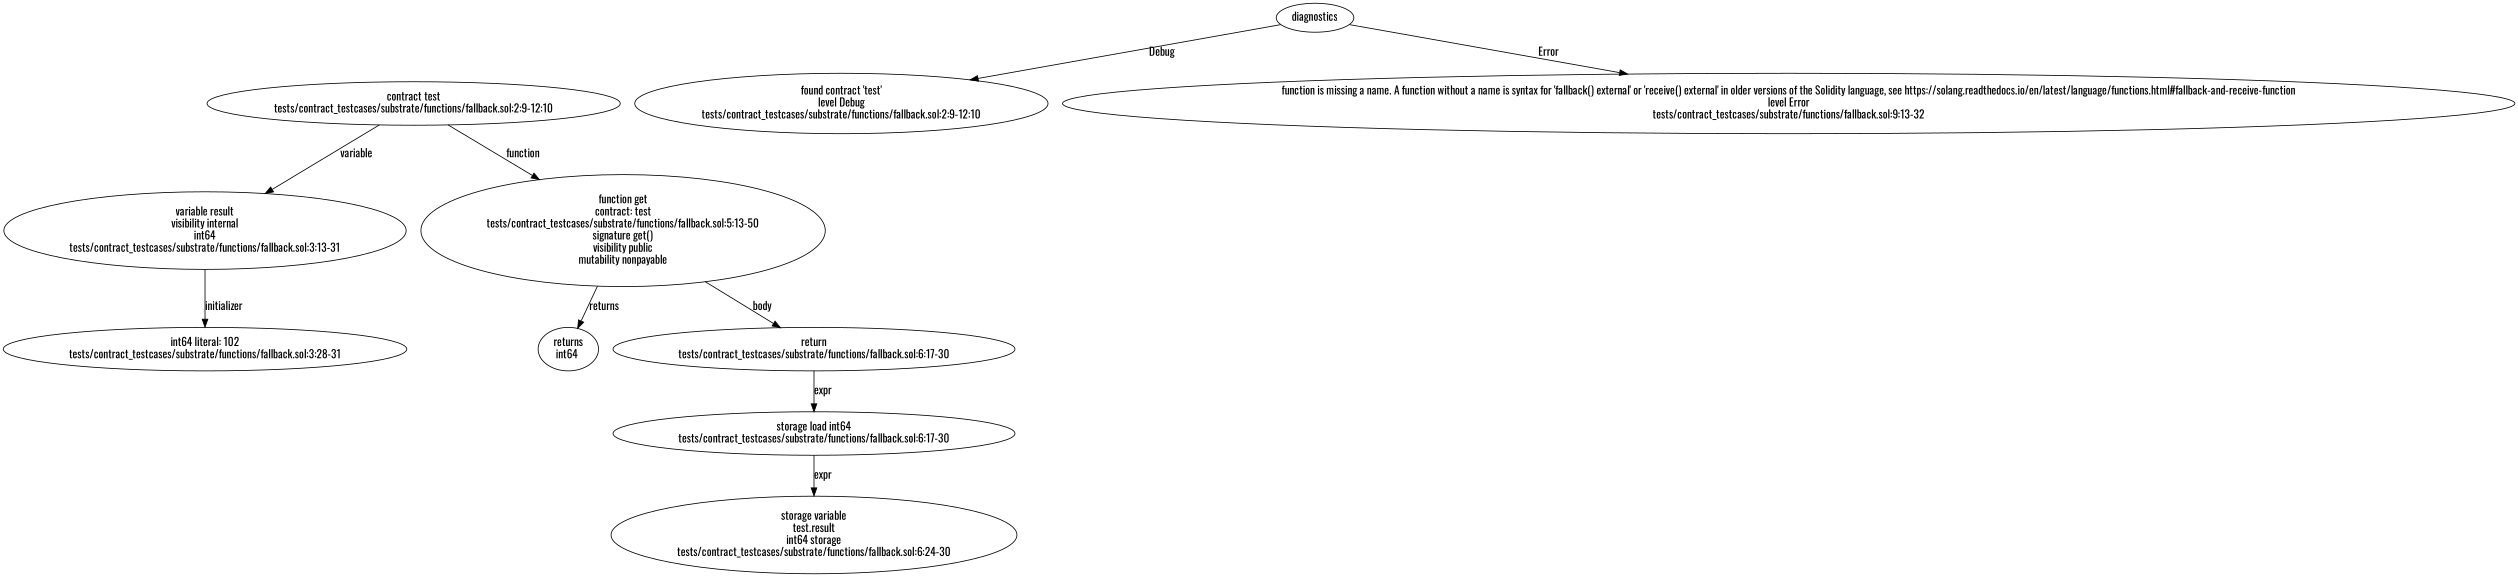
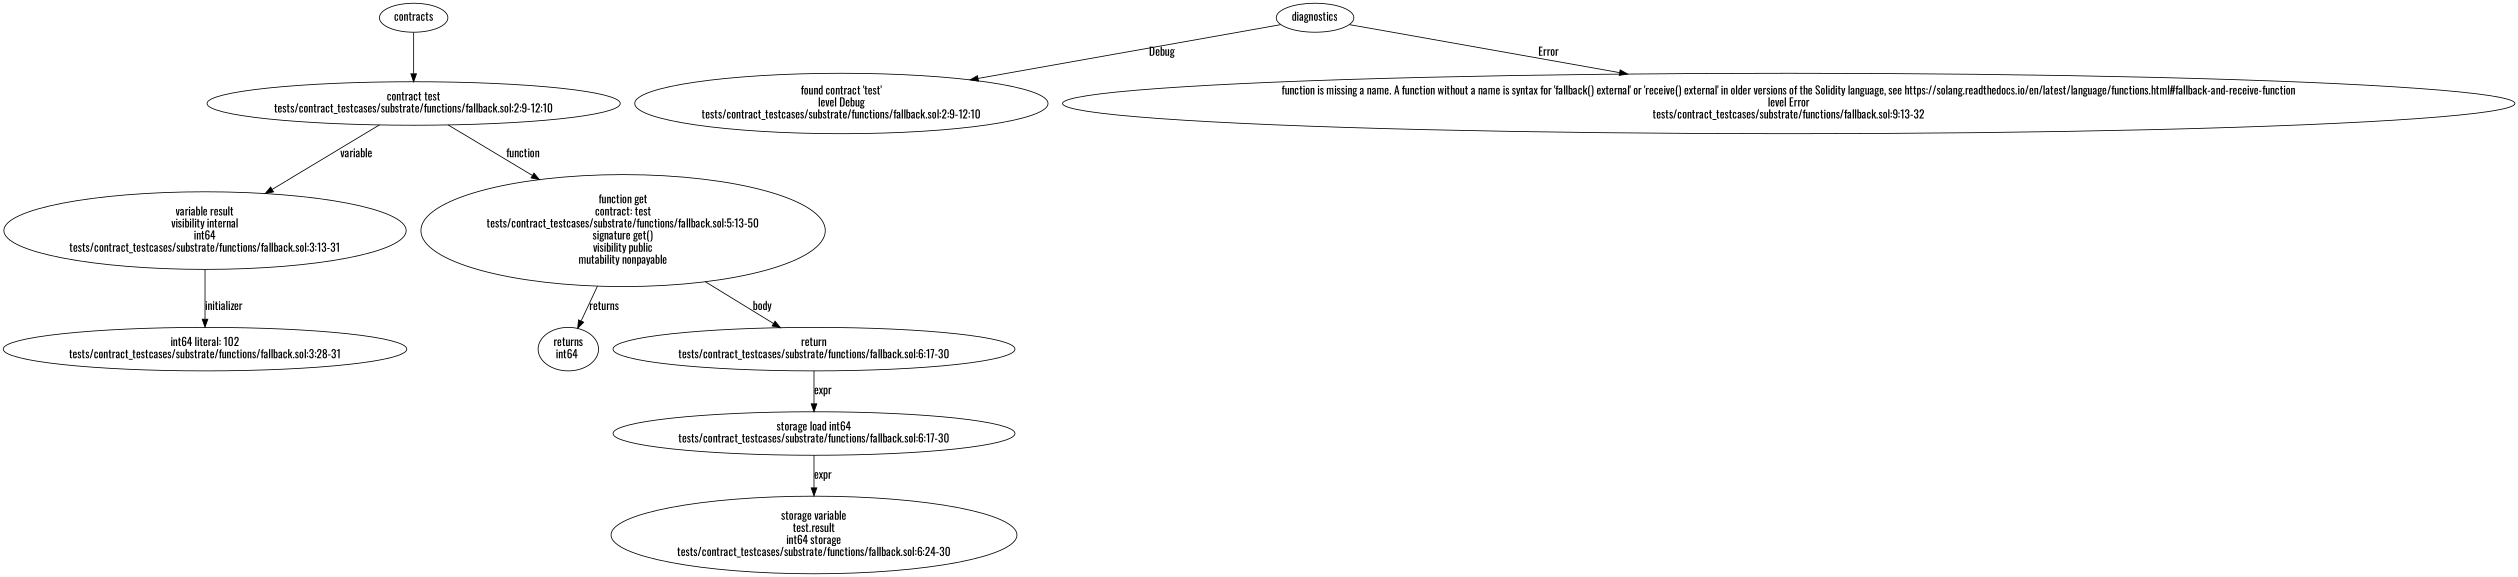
none -> (414, 18)
